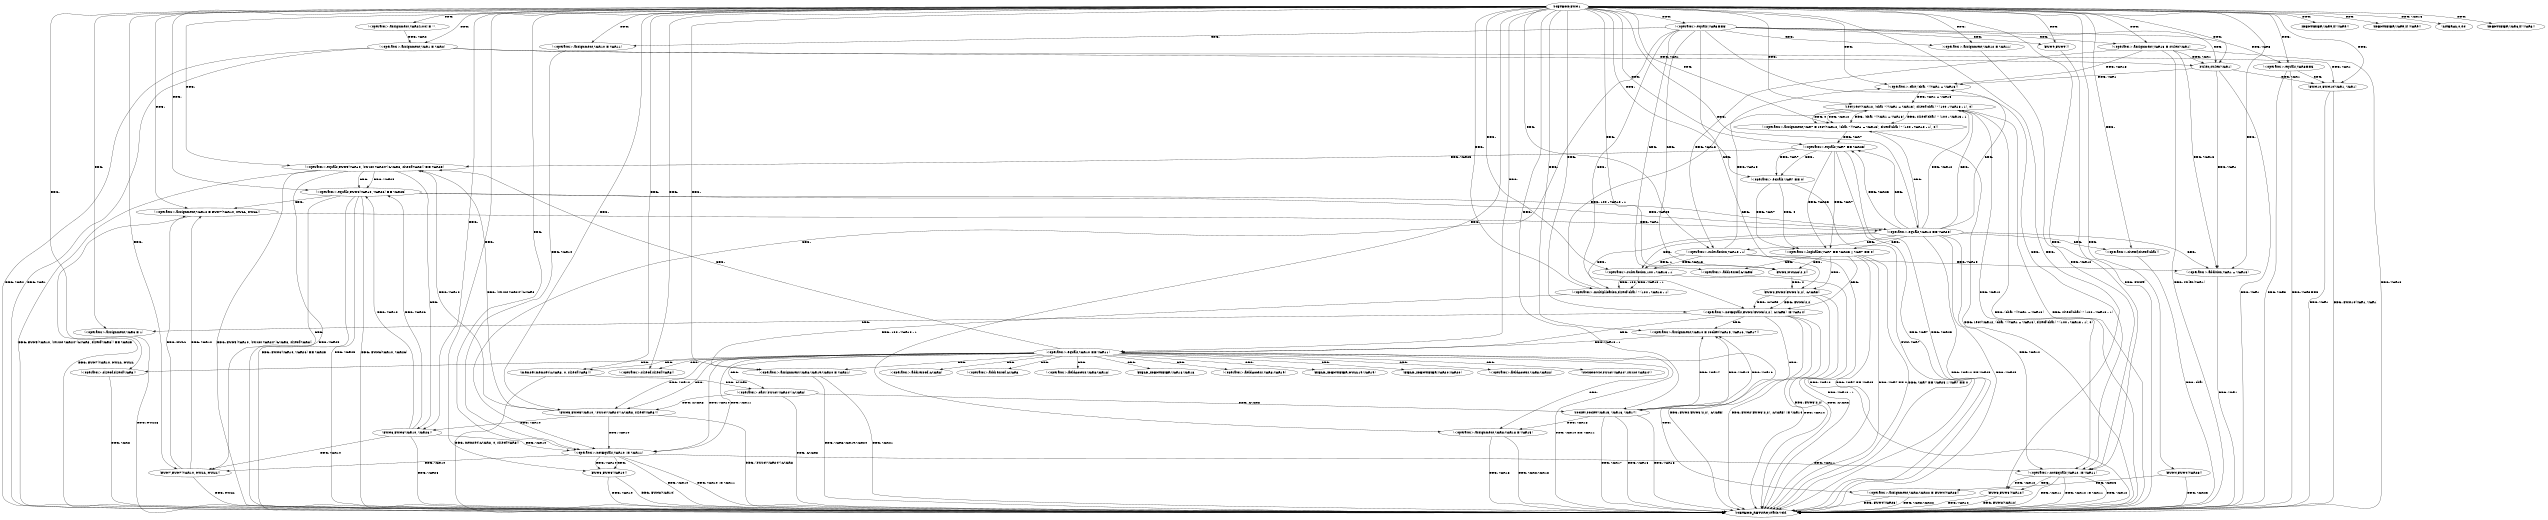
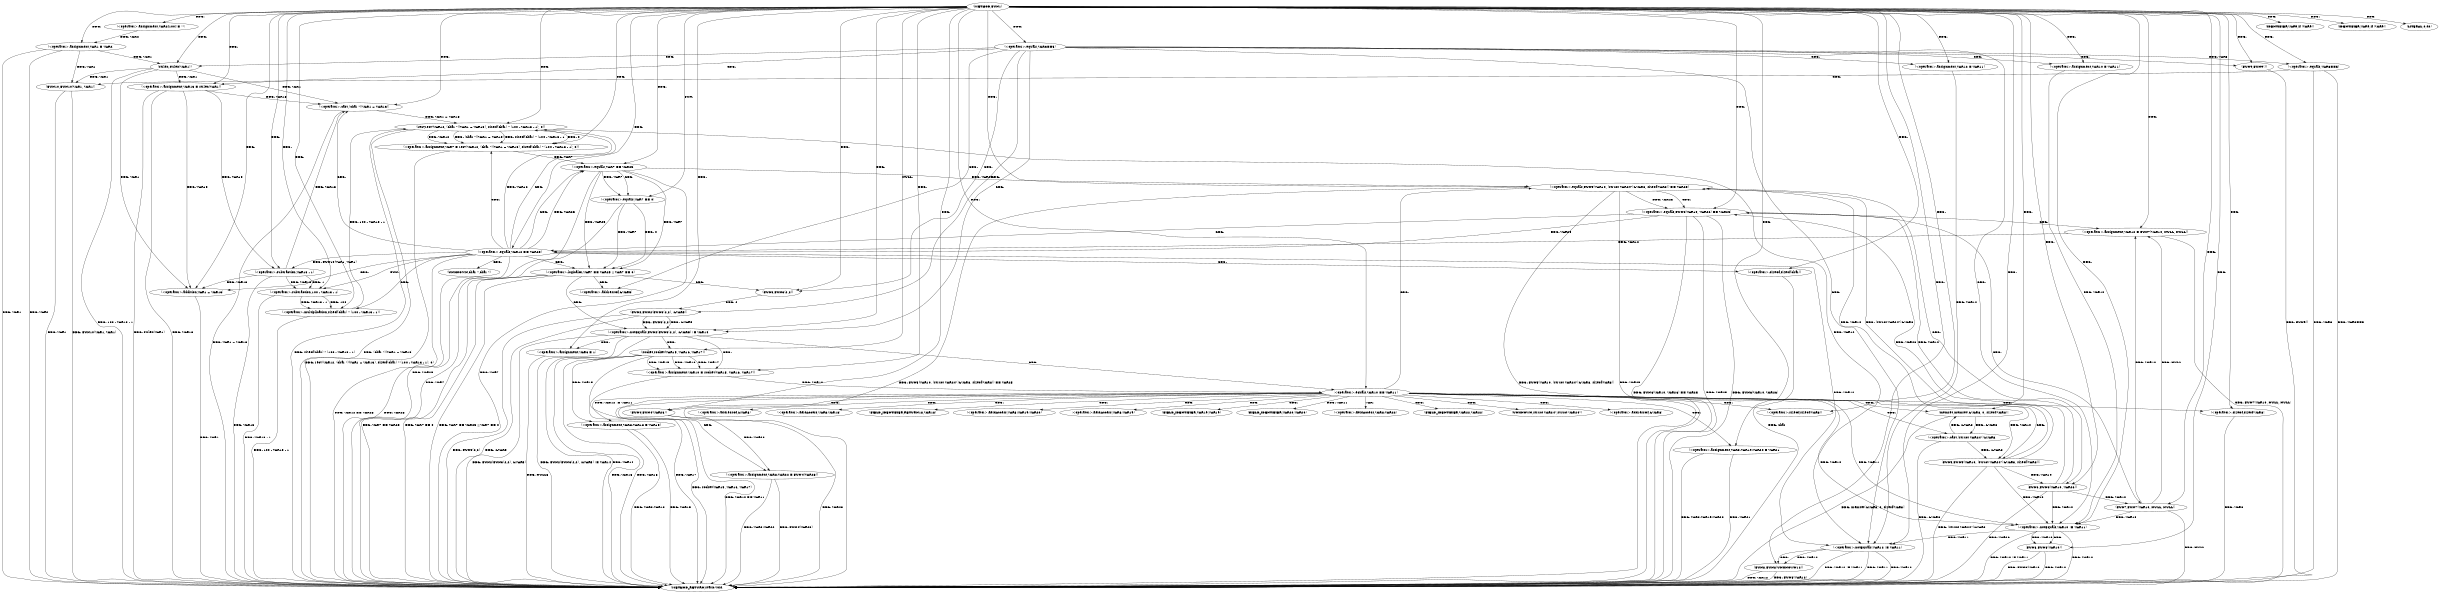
(2001, 8) -> none
(2412, 17) -> (2372, 17)
(2511, 27) -> none
(642, 36) -> none
(2188, 55) -> (178, 76)
(1631, 87) -> (689, 97)
(1528, 212) -> (908, 177)
(1650, 222) -> (1629, 242)
(1872, 242) -> (335, 262)
(1668, 252) -> (395, 272)
none -> (469, 272)
(1792, 272) -> (778, 292)
(1830, 276) -> none
(2250, 292) -> (116, 322)
(1053, 310) -> none
(1111, 315) -> (290, 579)
(1608, 342) -> (813, 383)
(1911, 342) -> (435, 383)
(107, 363) -> (2263, 403)
(1327, 363) -> (1337, 403)
(1404, 363) -> (1370, 403)
(1166, 373) -> (903, 413)
(1345, 373) -> (1192, 413)
(1594, 393) -> (614, 403)
none -> (964, 397)
(1189, 403) -> (1950, 426)
none -> (1004, 413)
none -> (1454, 413)
none -> (684, 423)
(399, 463) -> (2105, 518)
(2006, 493) -> (1779, 568)
none -> (225, 538)
